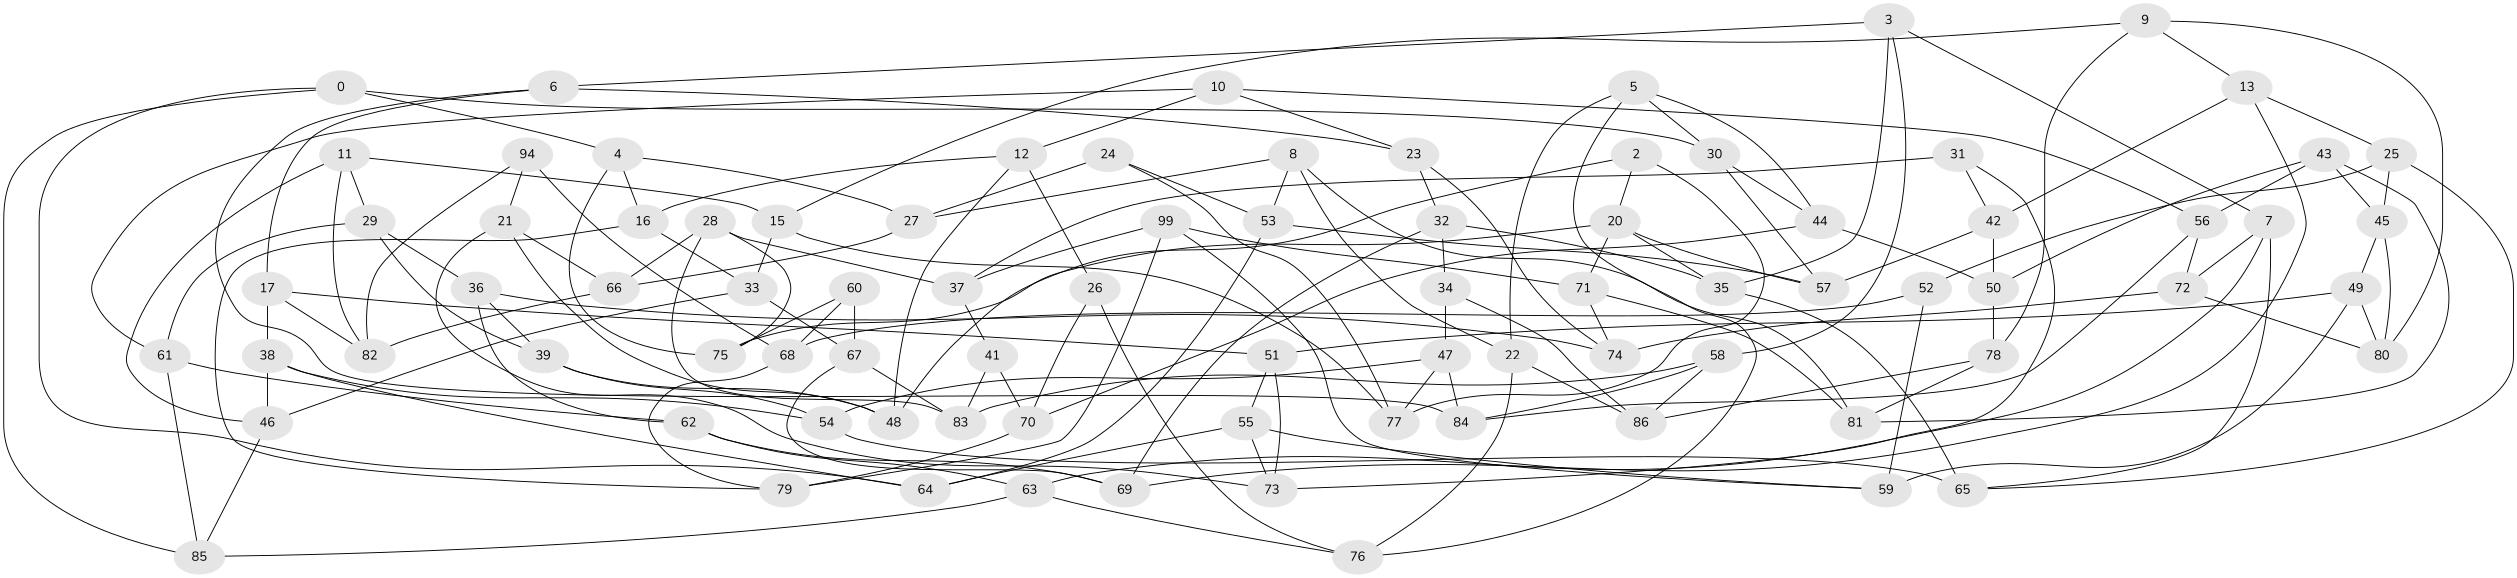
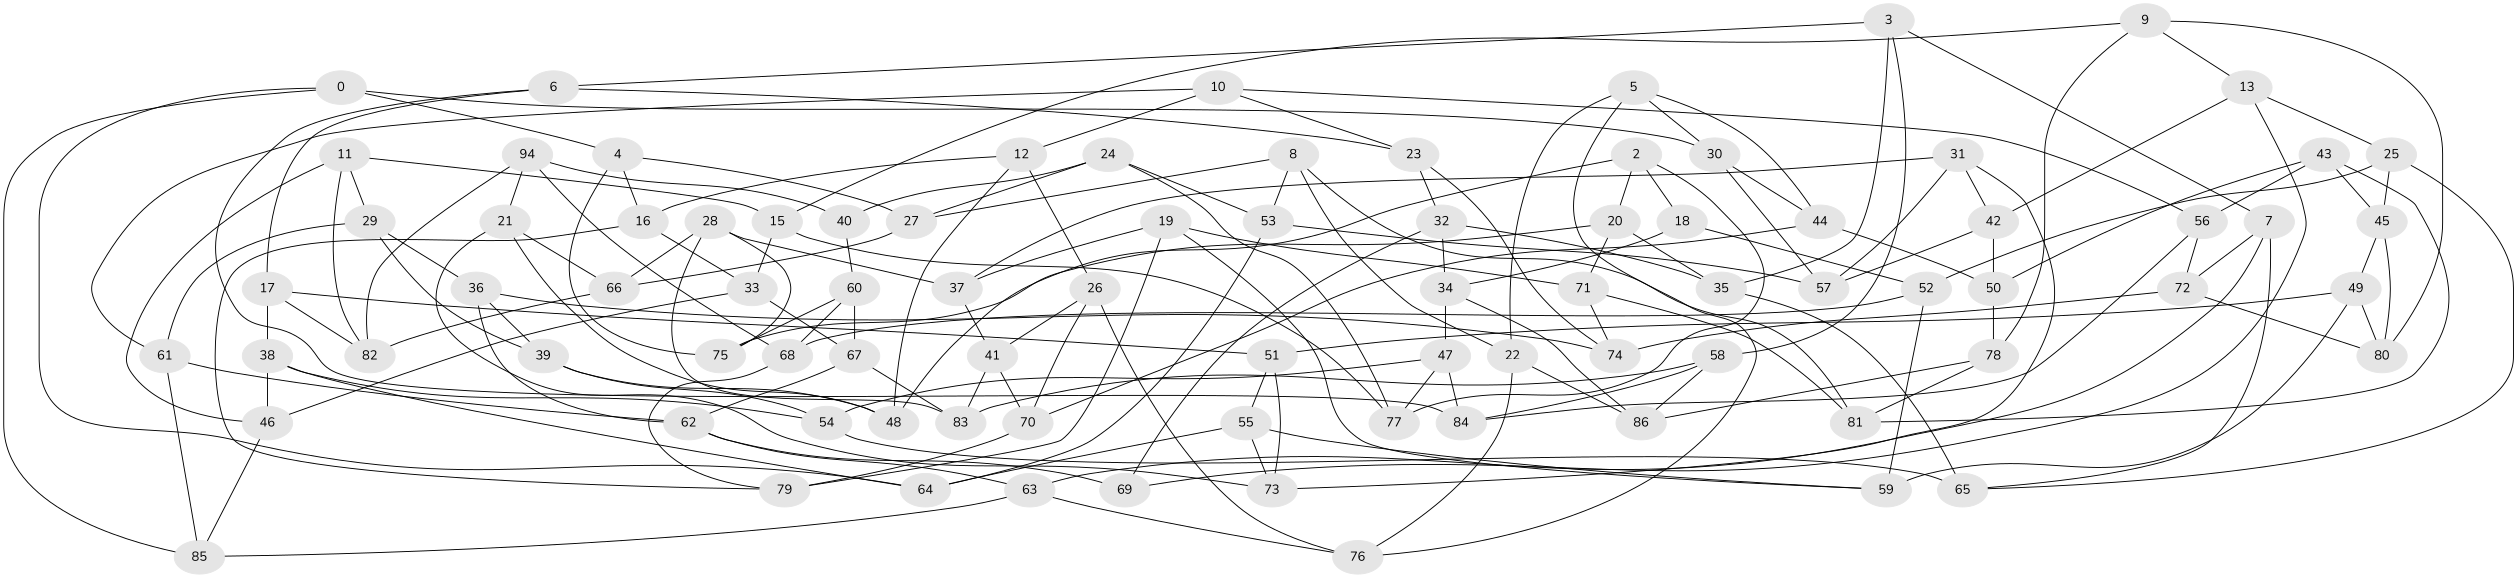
none -> (844, 222)
(1166, 222) -> (1166, 222)
none -> (1682, 222)
(1712, 260) -> (1905, 218)
none -> (1042, 324)
(898, 468) -> (788, 385)
